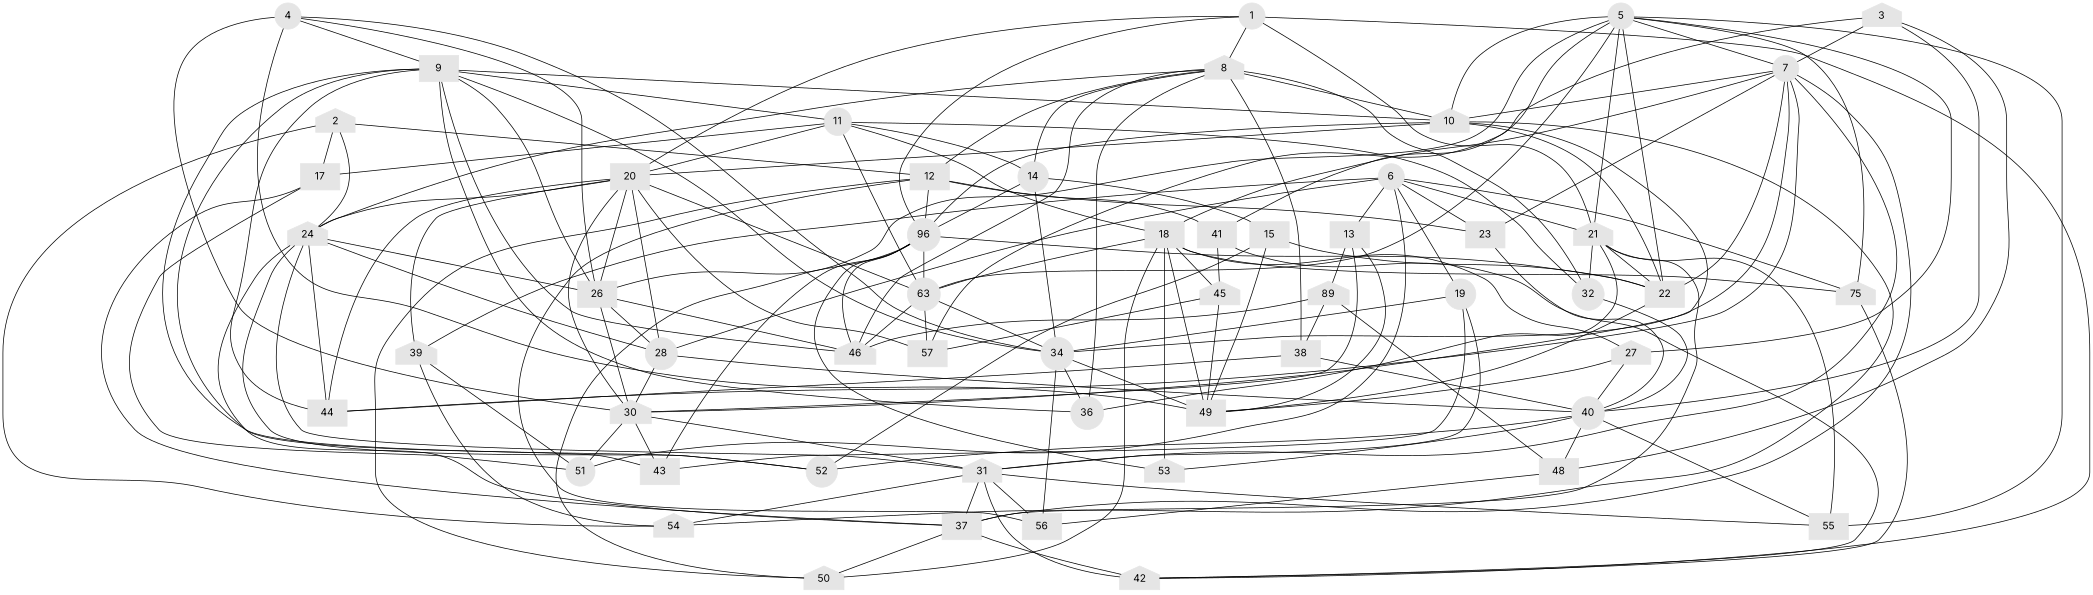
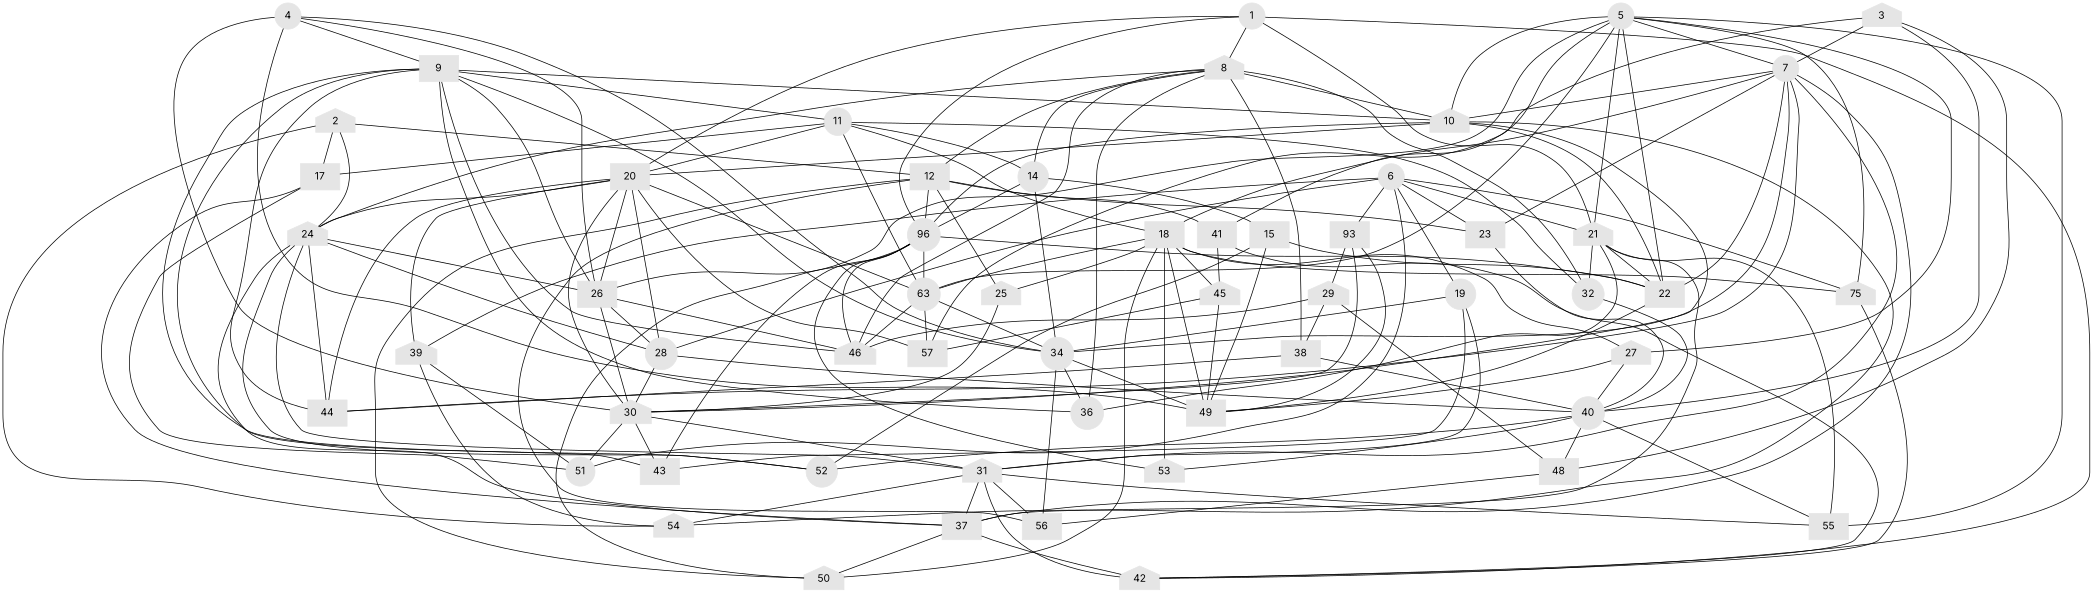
(1350, 235) -> (1350, 235)
none -> (1001, 294)
(1329, 294) -> (1329, 294)
